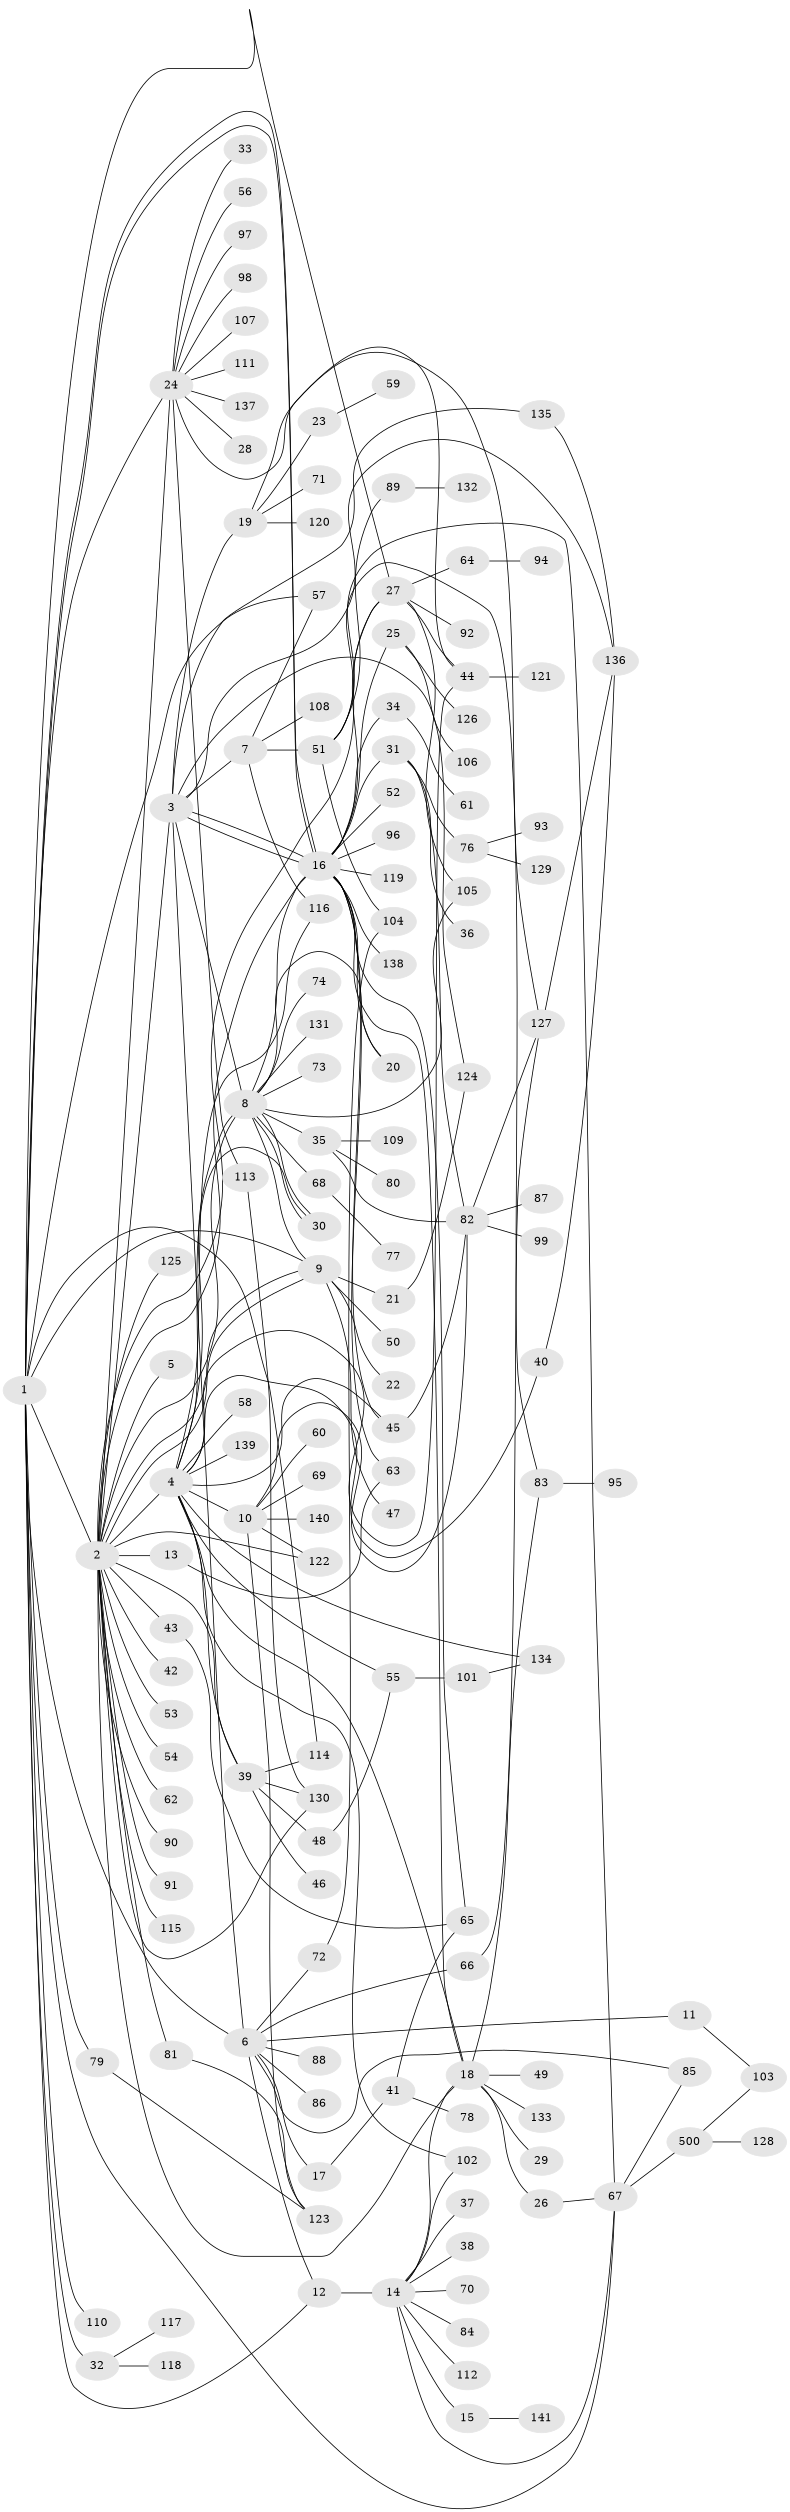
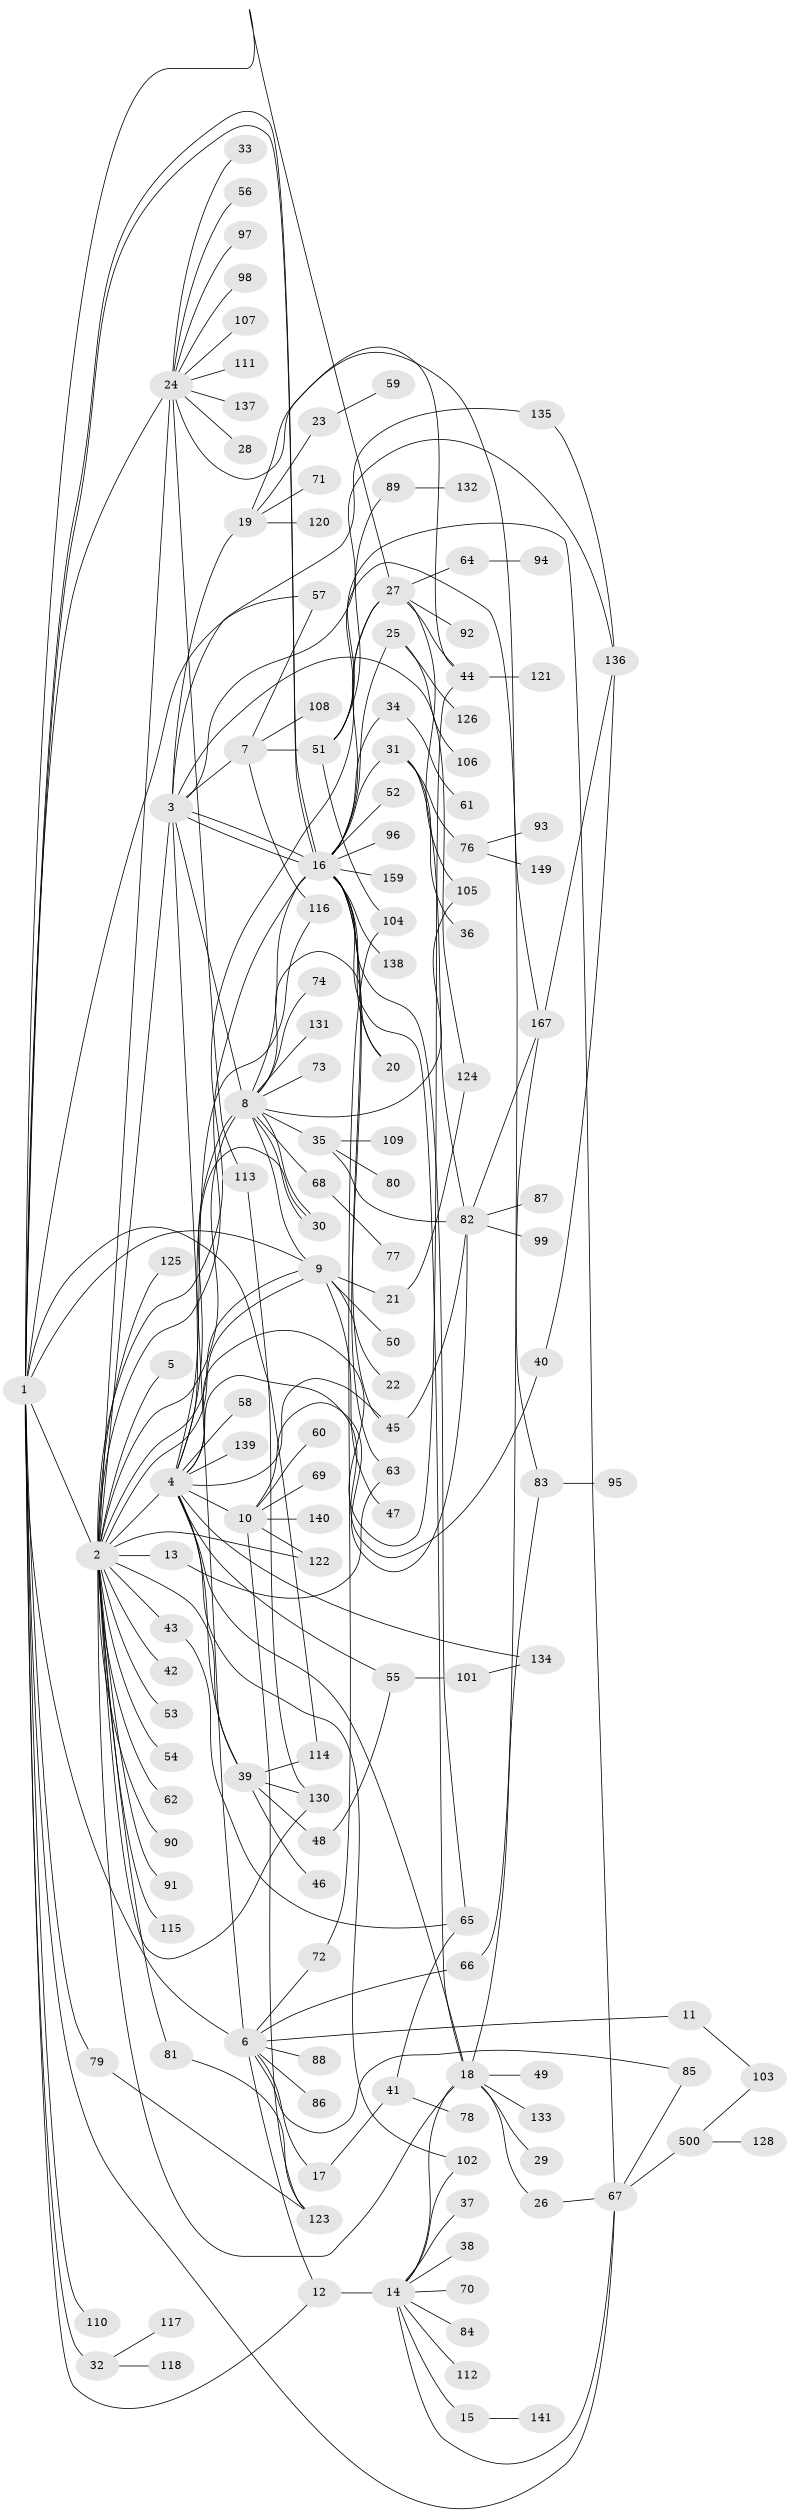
(542, 870) -> (542, 870)
(394, 879) -> (394, 879)
(542, 1024) -> (542, 1024)
